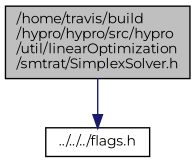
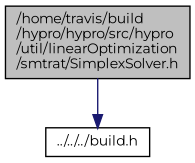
(98, 142) -> (98, 142)
